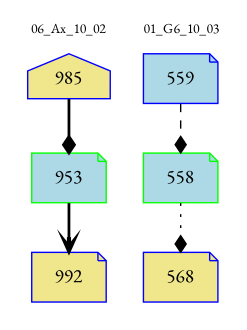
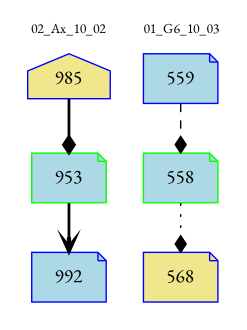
(69, 30) -> (69, 30)
(69, 277) -> (69, 277)
